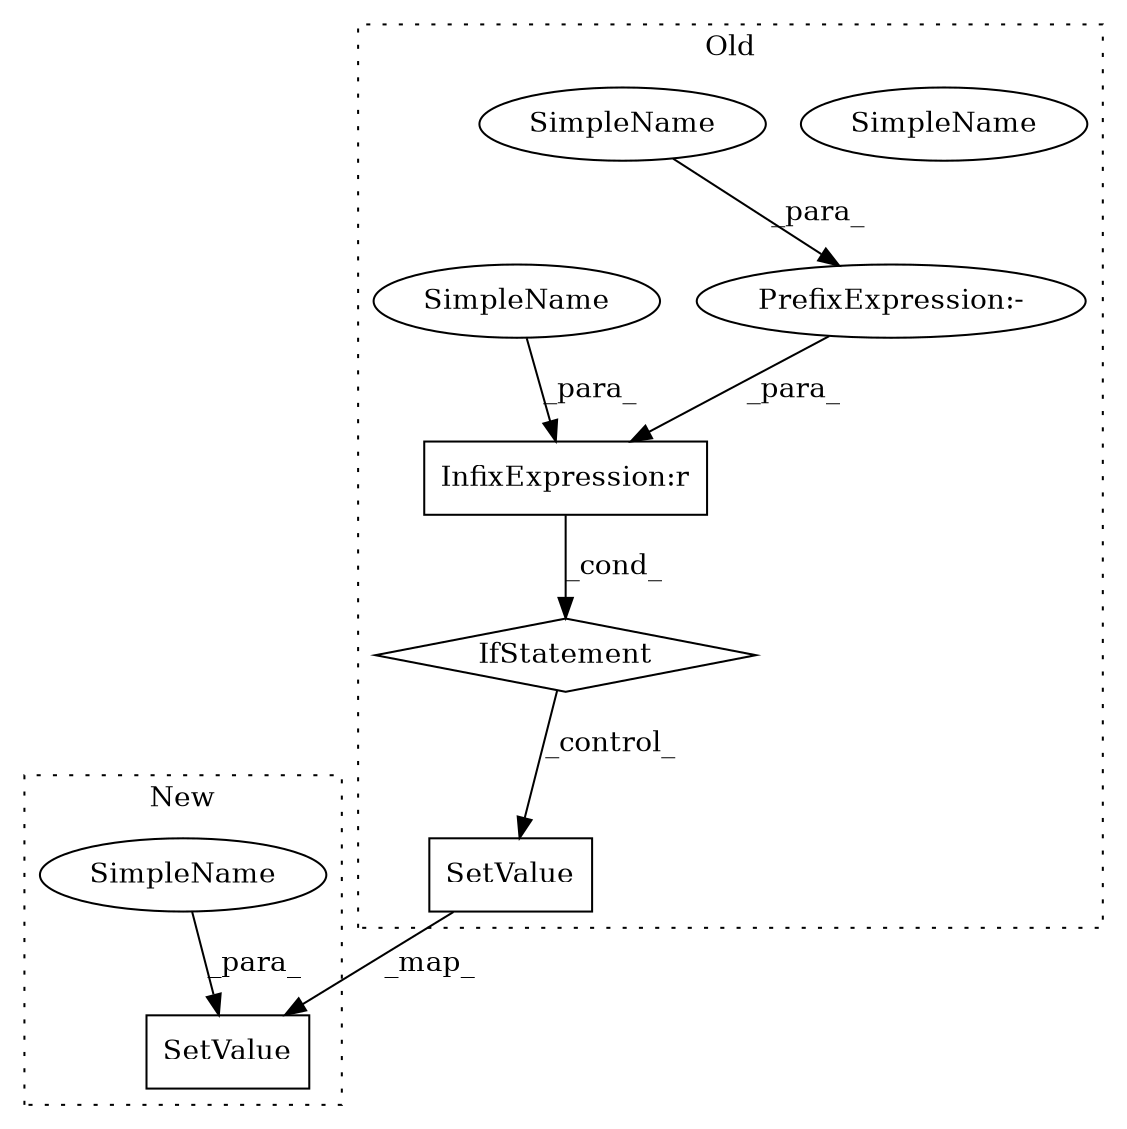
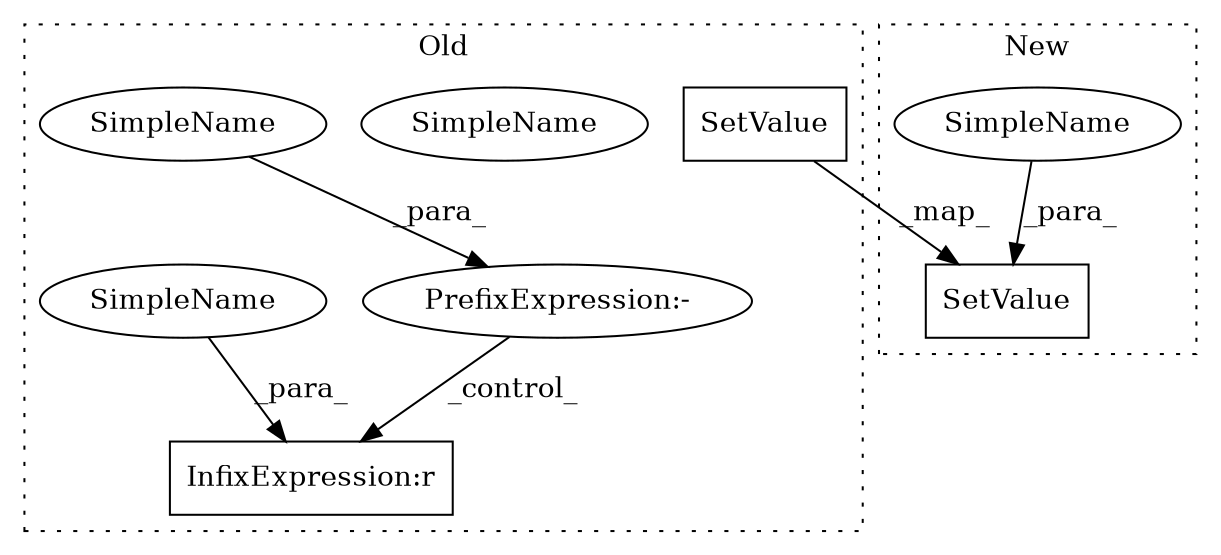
(794, 390) -> (513, 390)
(566, 655) -> none
